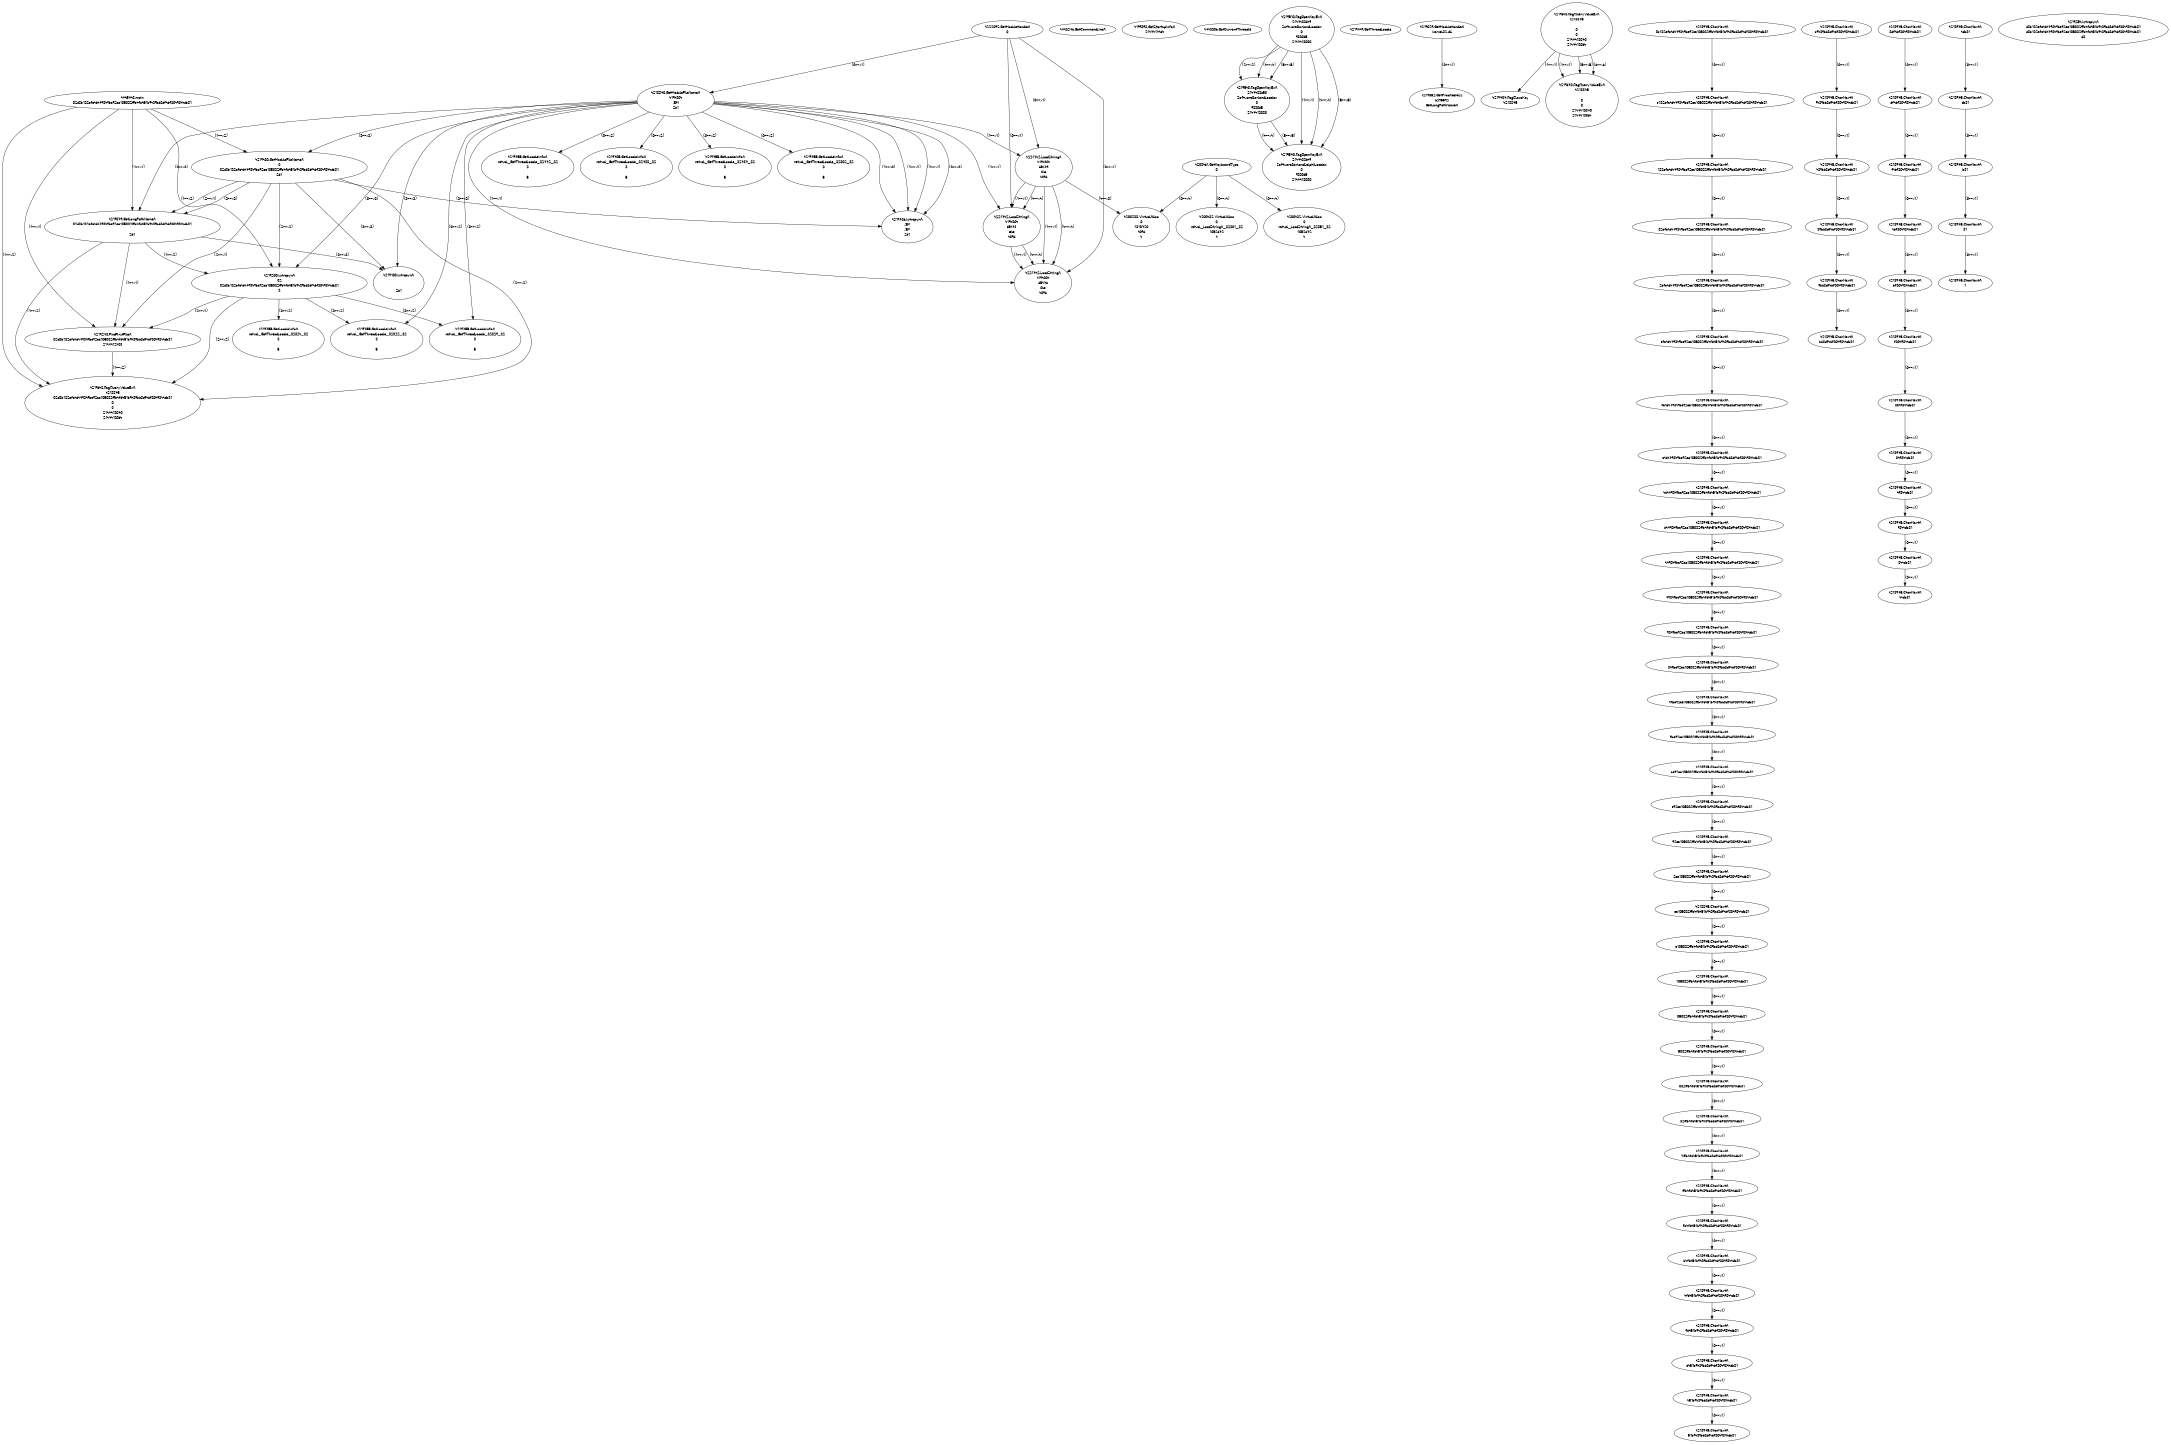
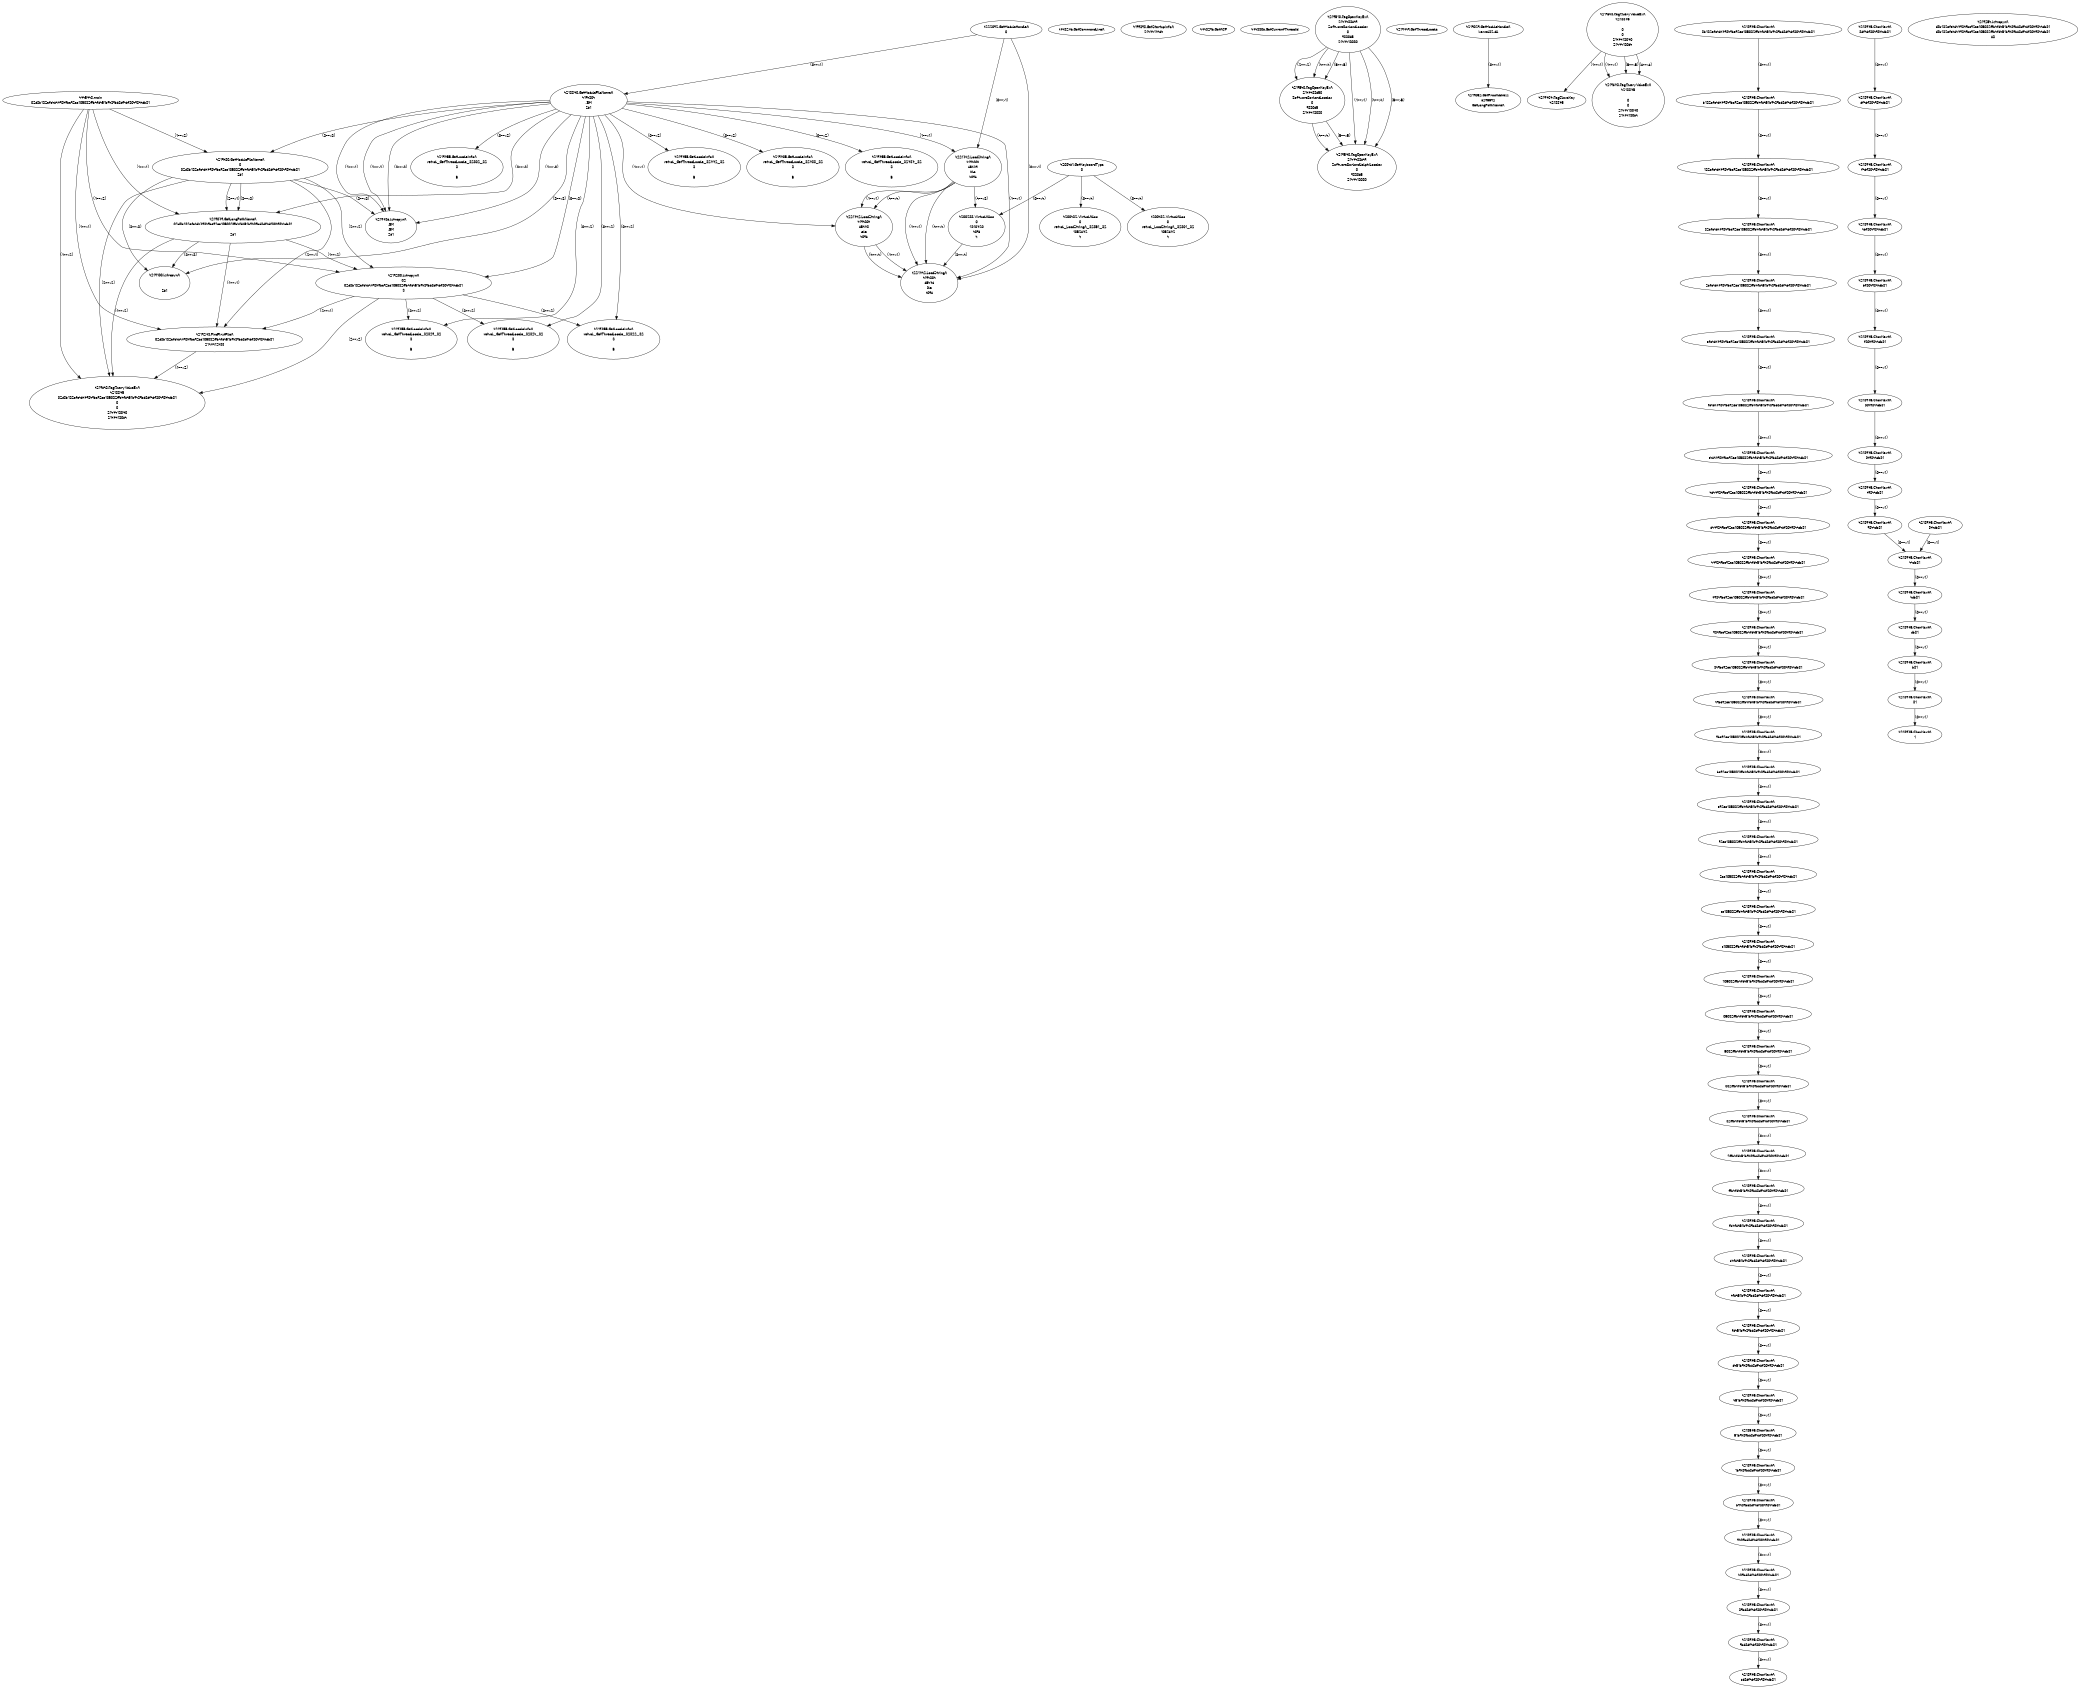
none -> (1214, 30)
(1009, 121) -> none
none -> (601, 235)
none -> (954, 254)
(1905, 541) -> (1894, 542)
none -> (1915, 576)
(1712, 909) -> (1758, 909)
(1712, 1433) -> (1758, 1433)
none -> (1758, 1468)
